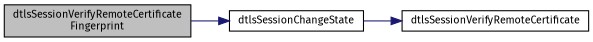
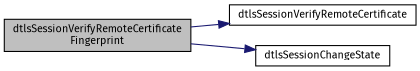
(377, 21) -> (205, 26)
